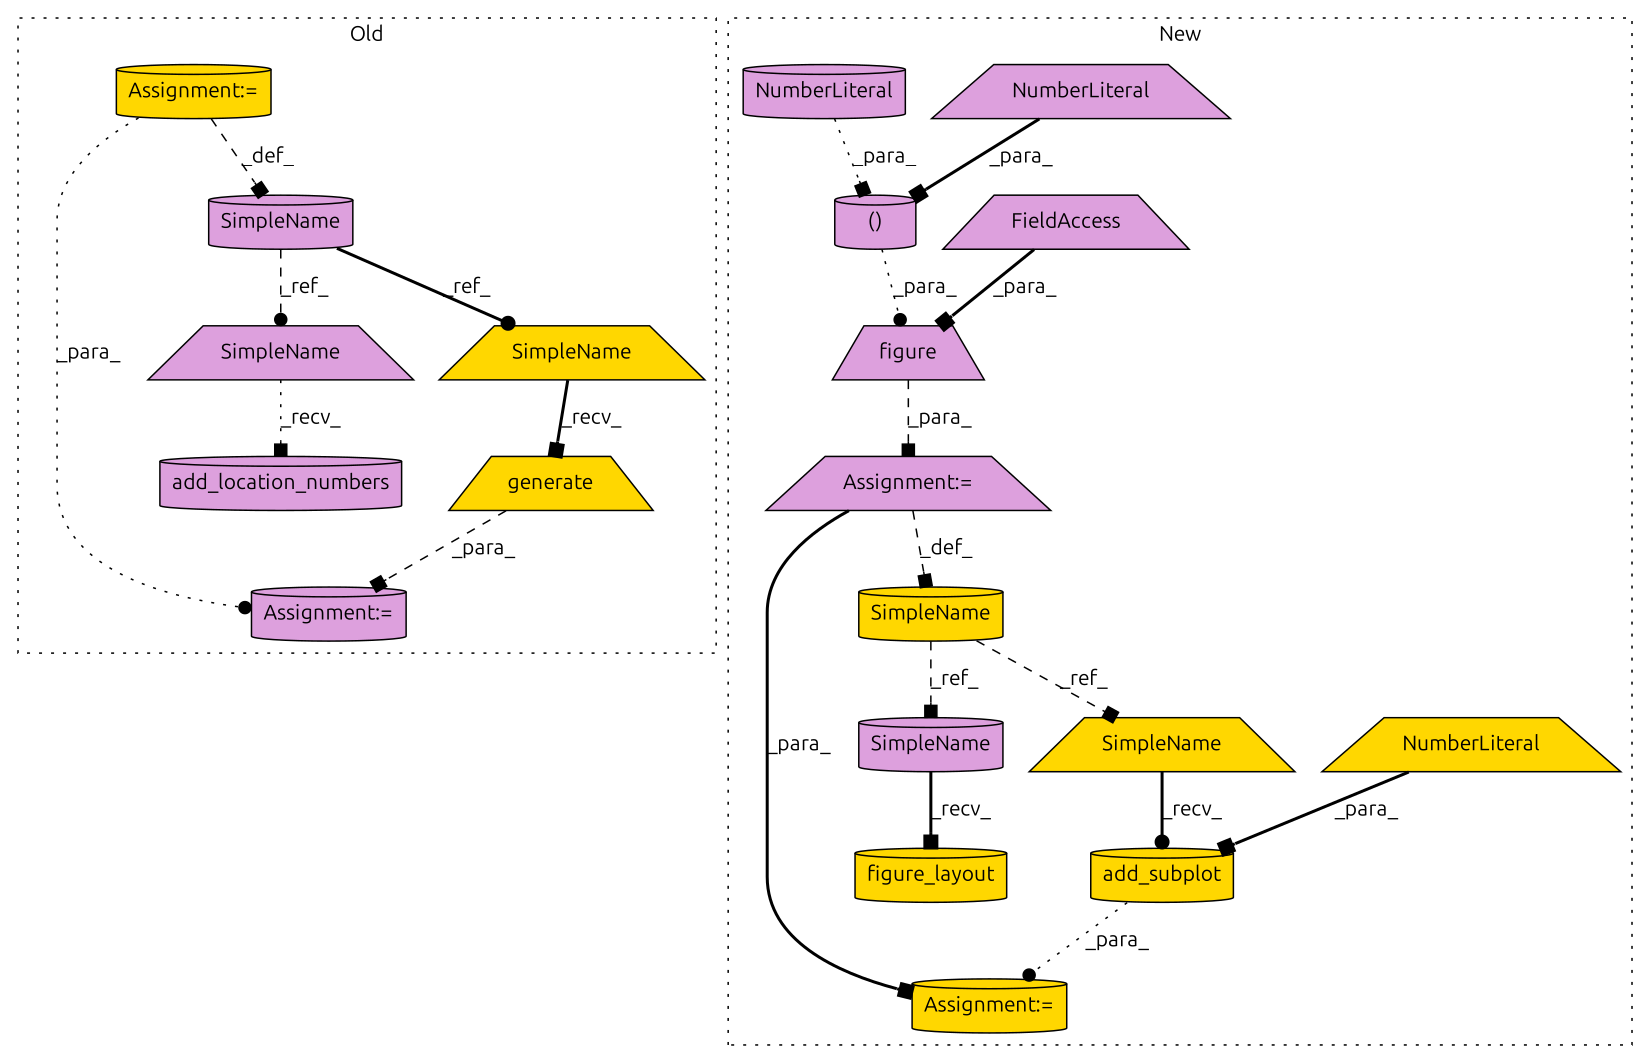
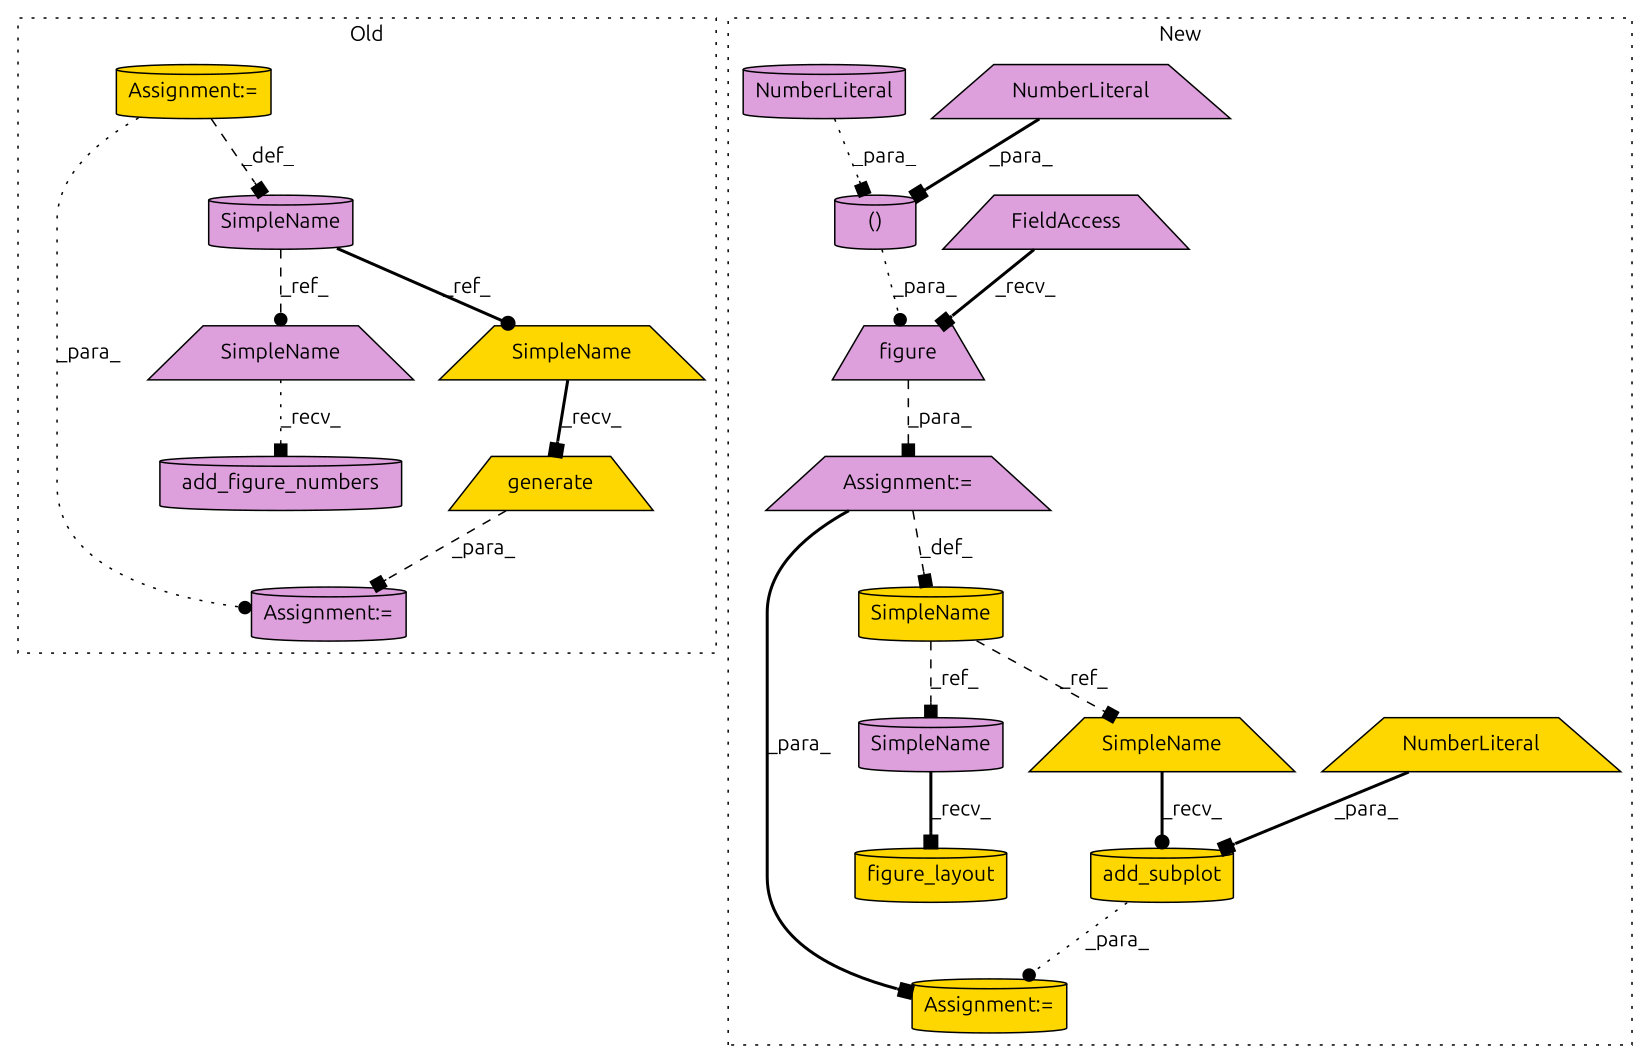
(1025, 288) -> (1025, 288)
(281, 483) -> (281, 483)
